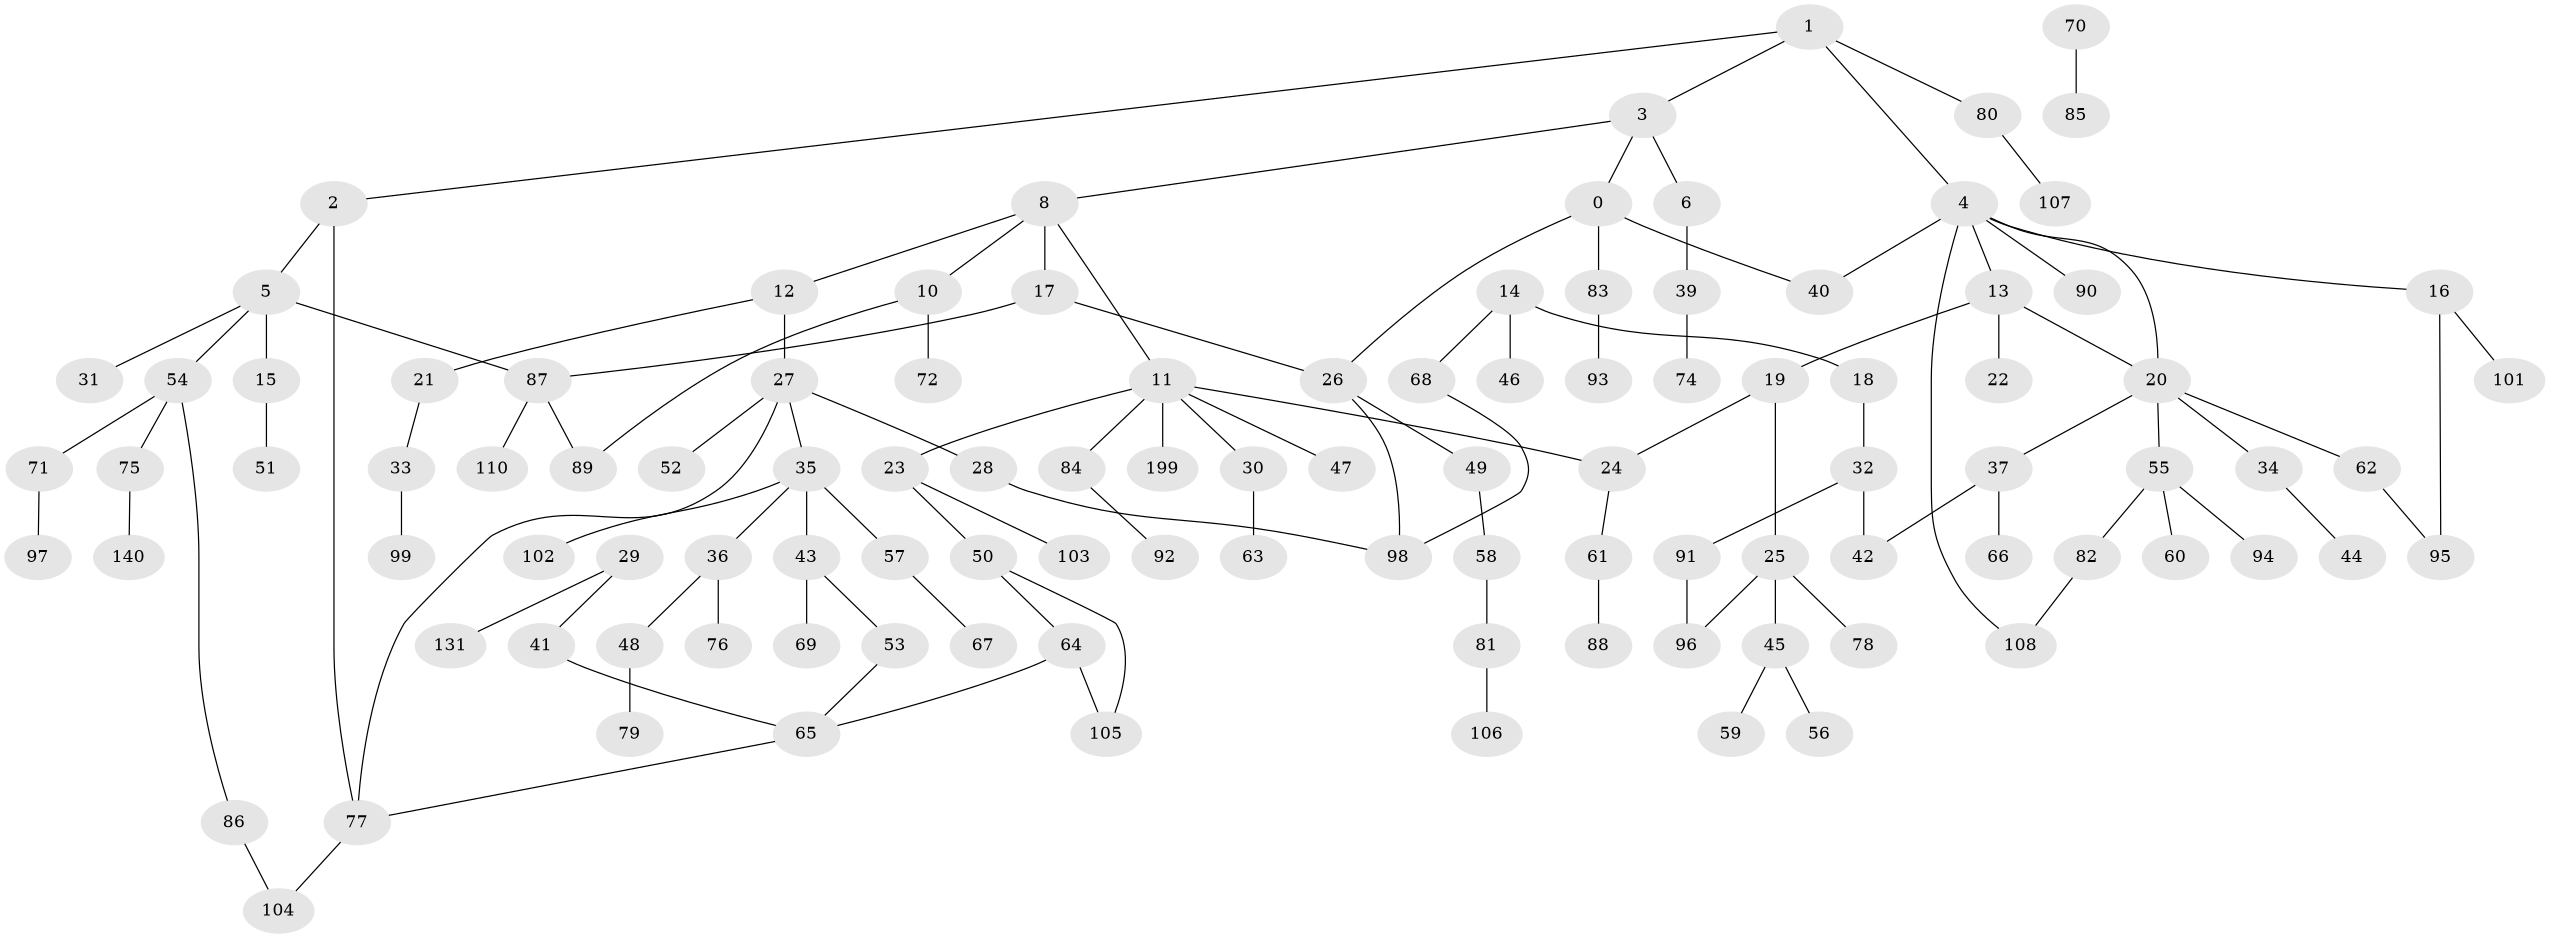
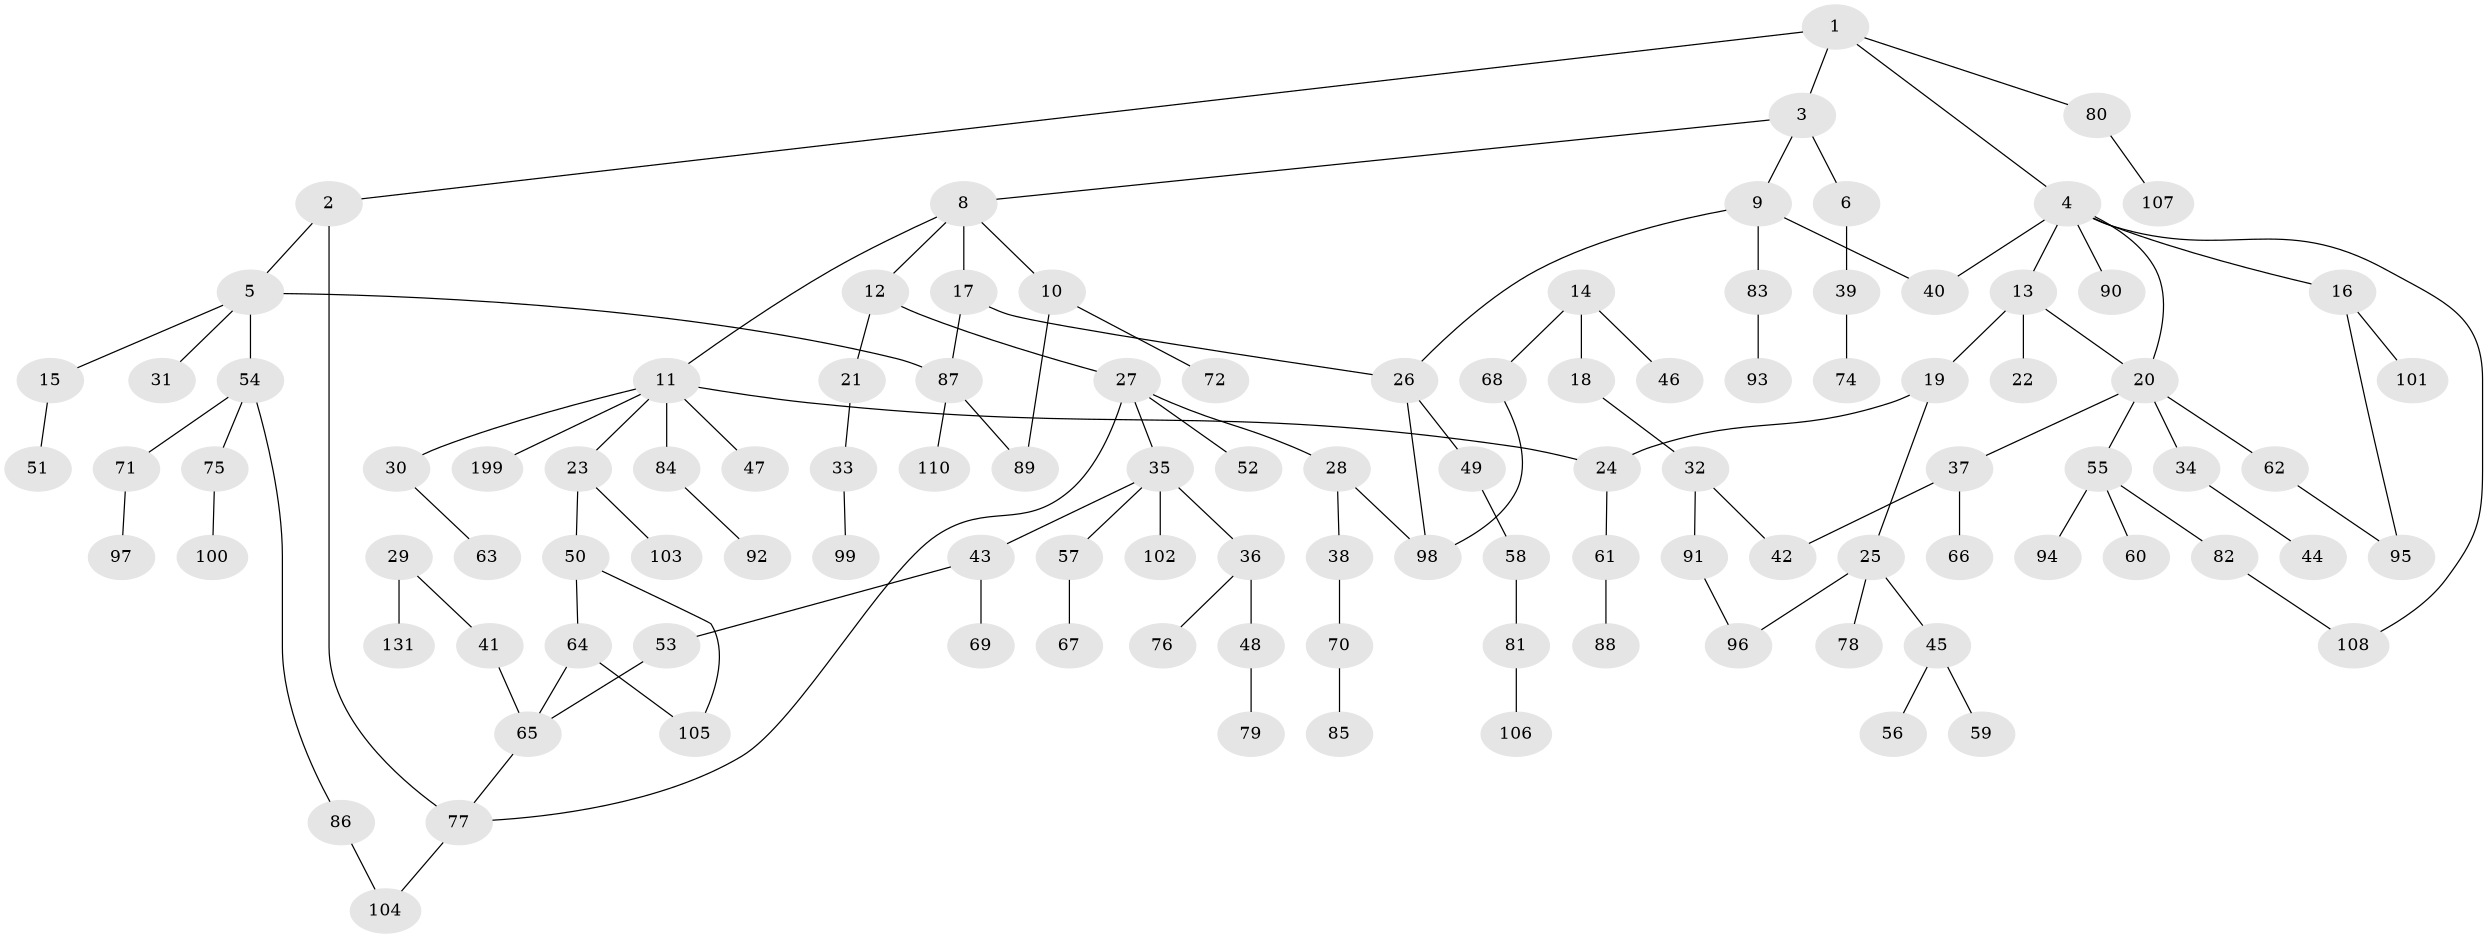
(1599, 204) -> (1758, 204)
(129, 557) -> (212, 557)
none -> (1340, 557)
